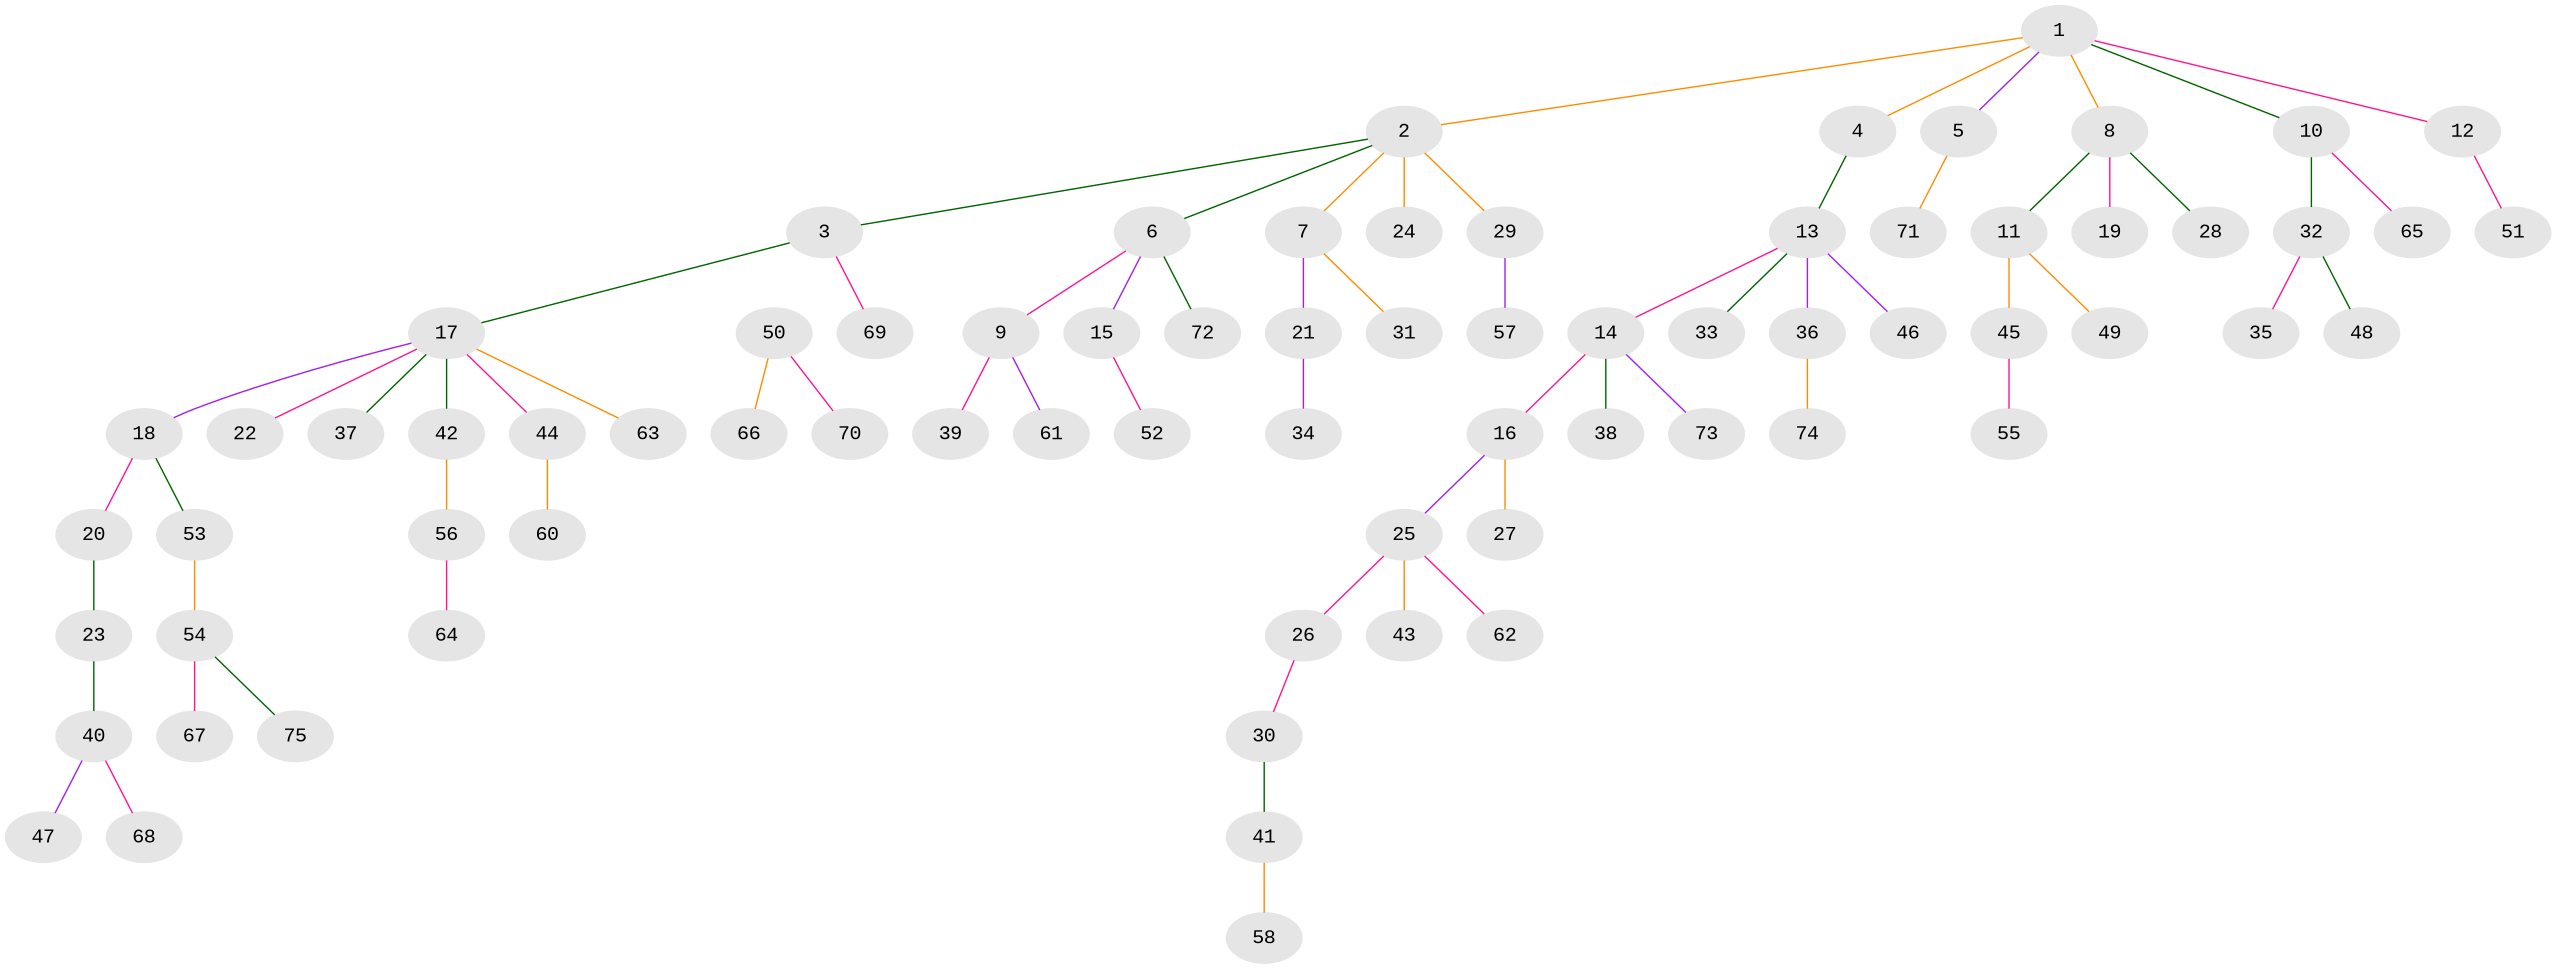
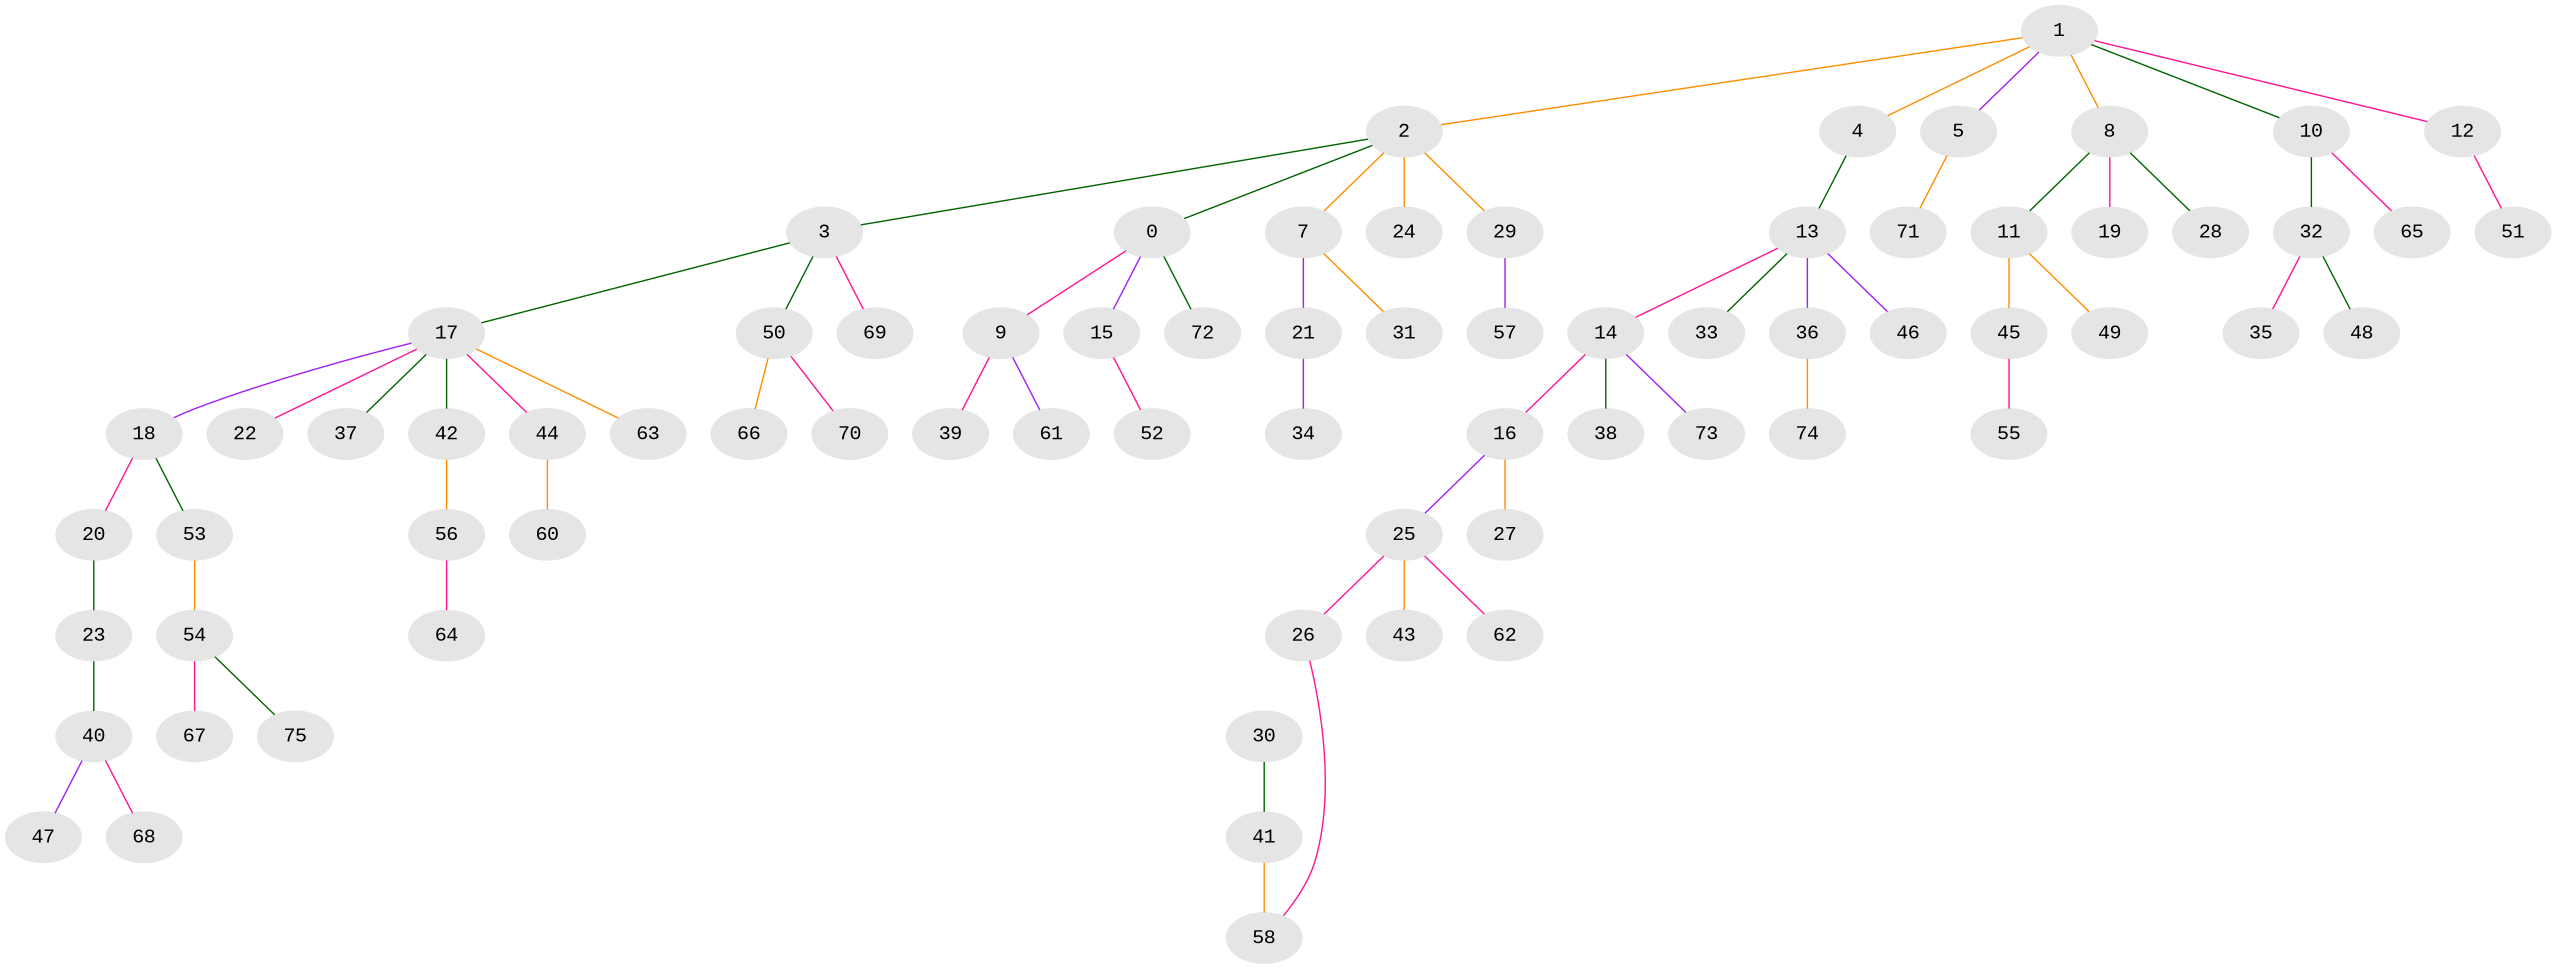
(1152, 232) -> (1152, 232)
none -> (799, 283)
(1284, 686) -> (1325, 792)
